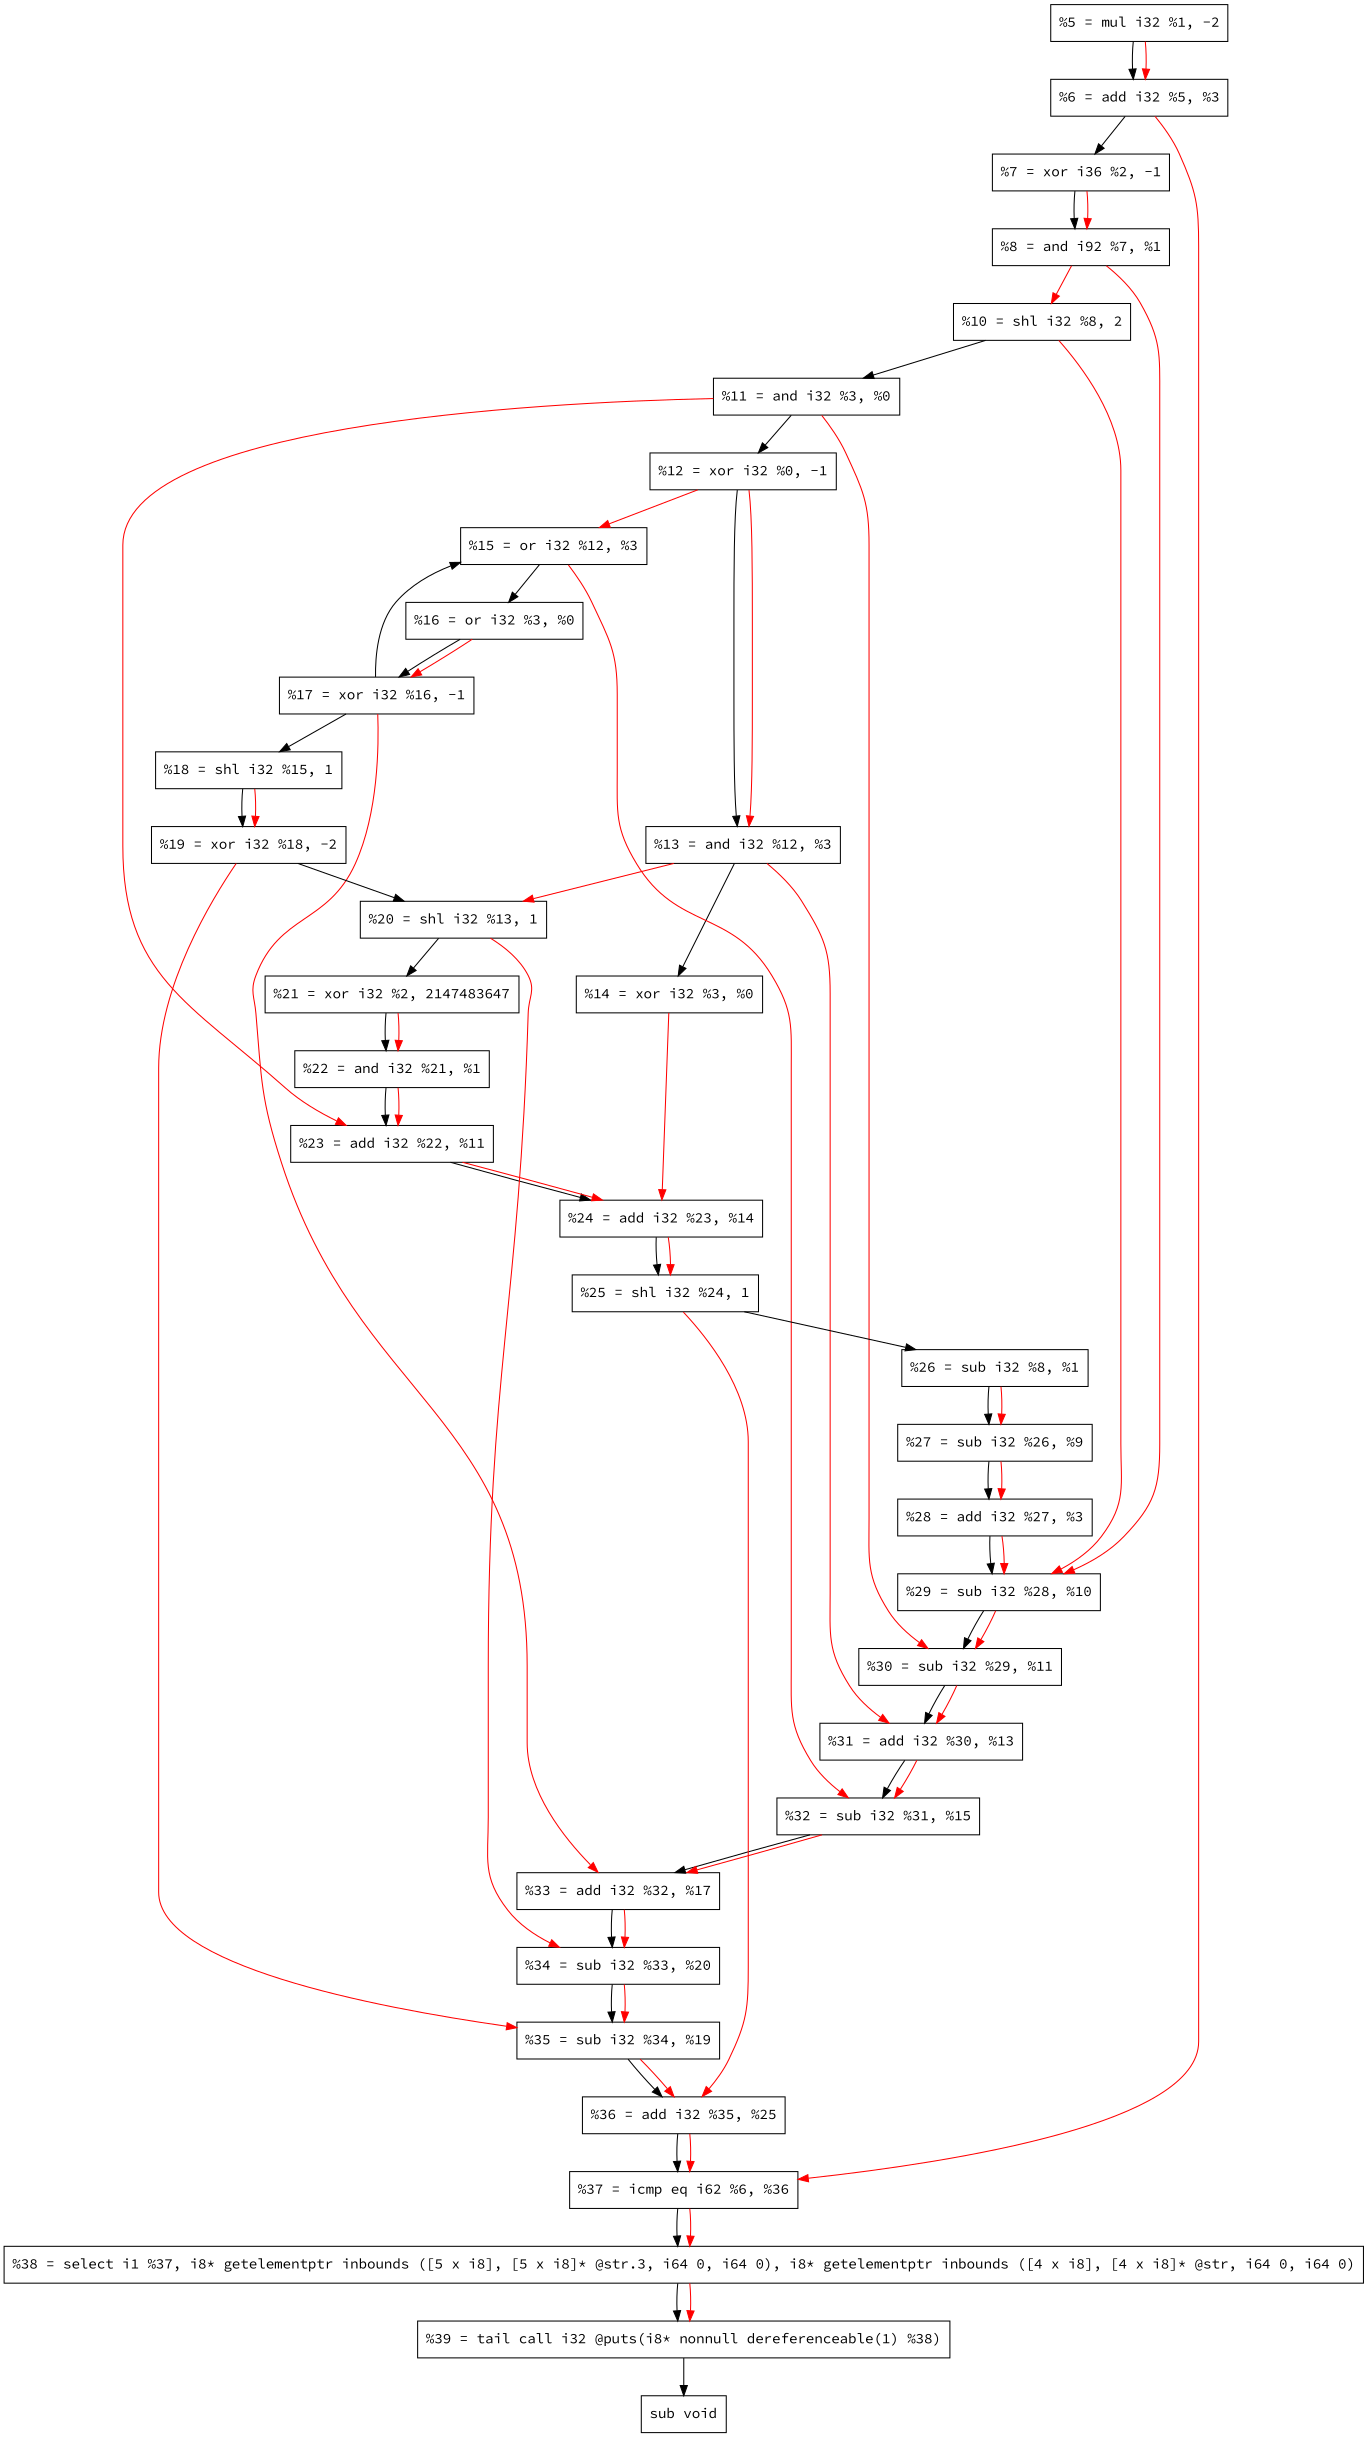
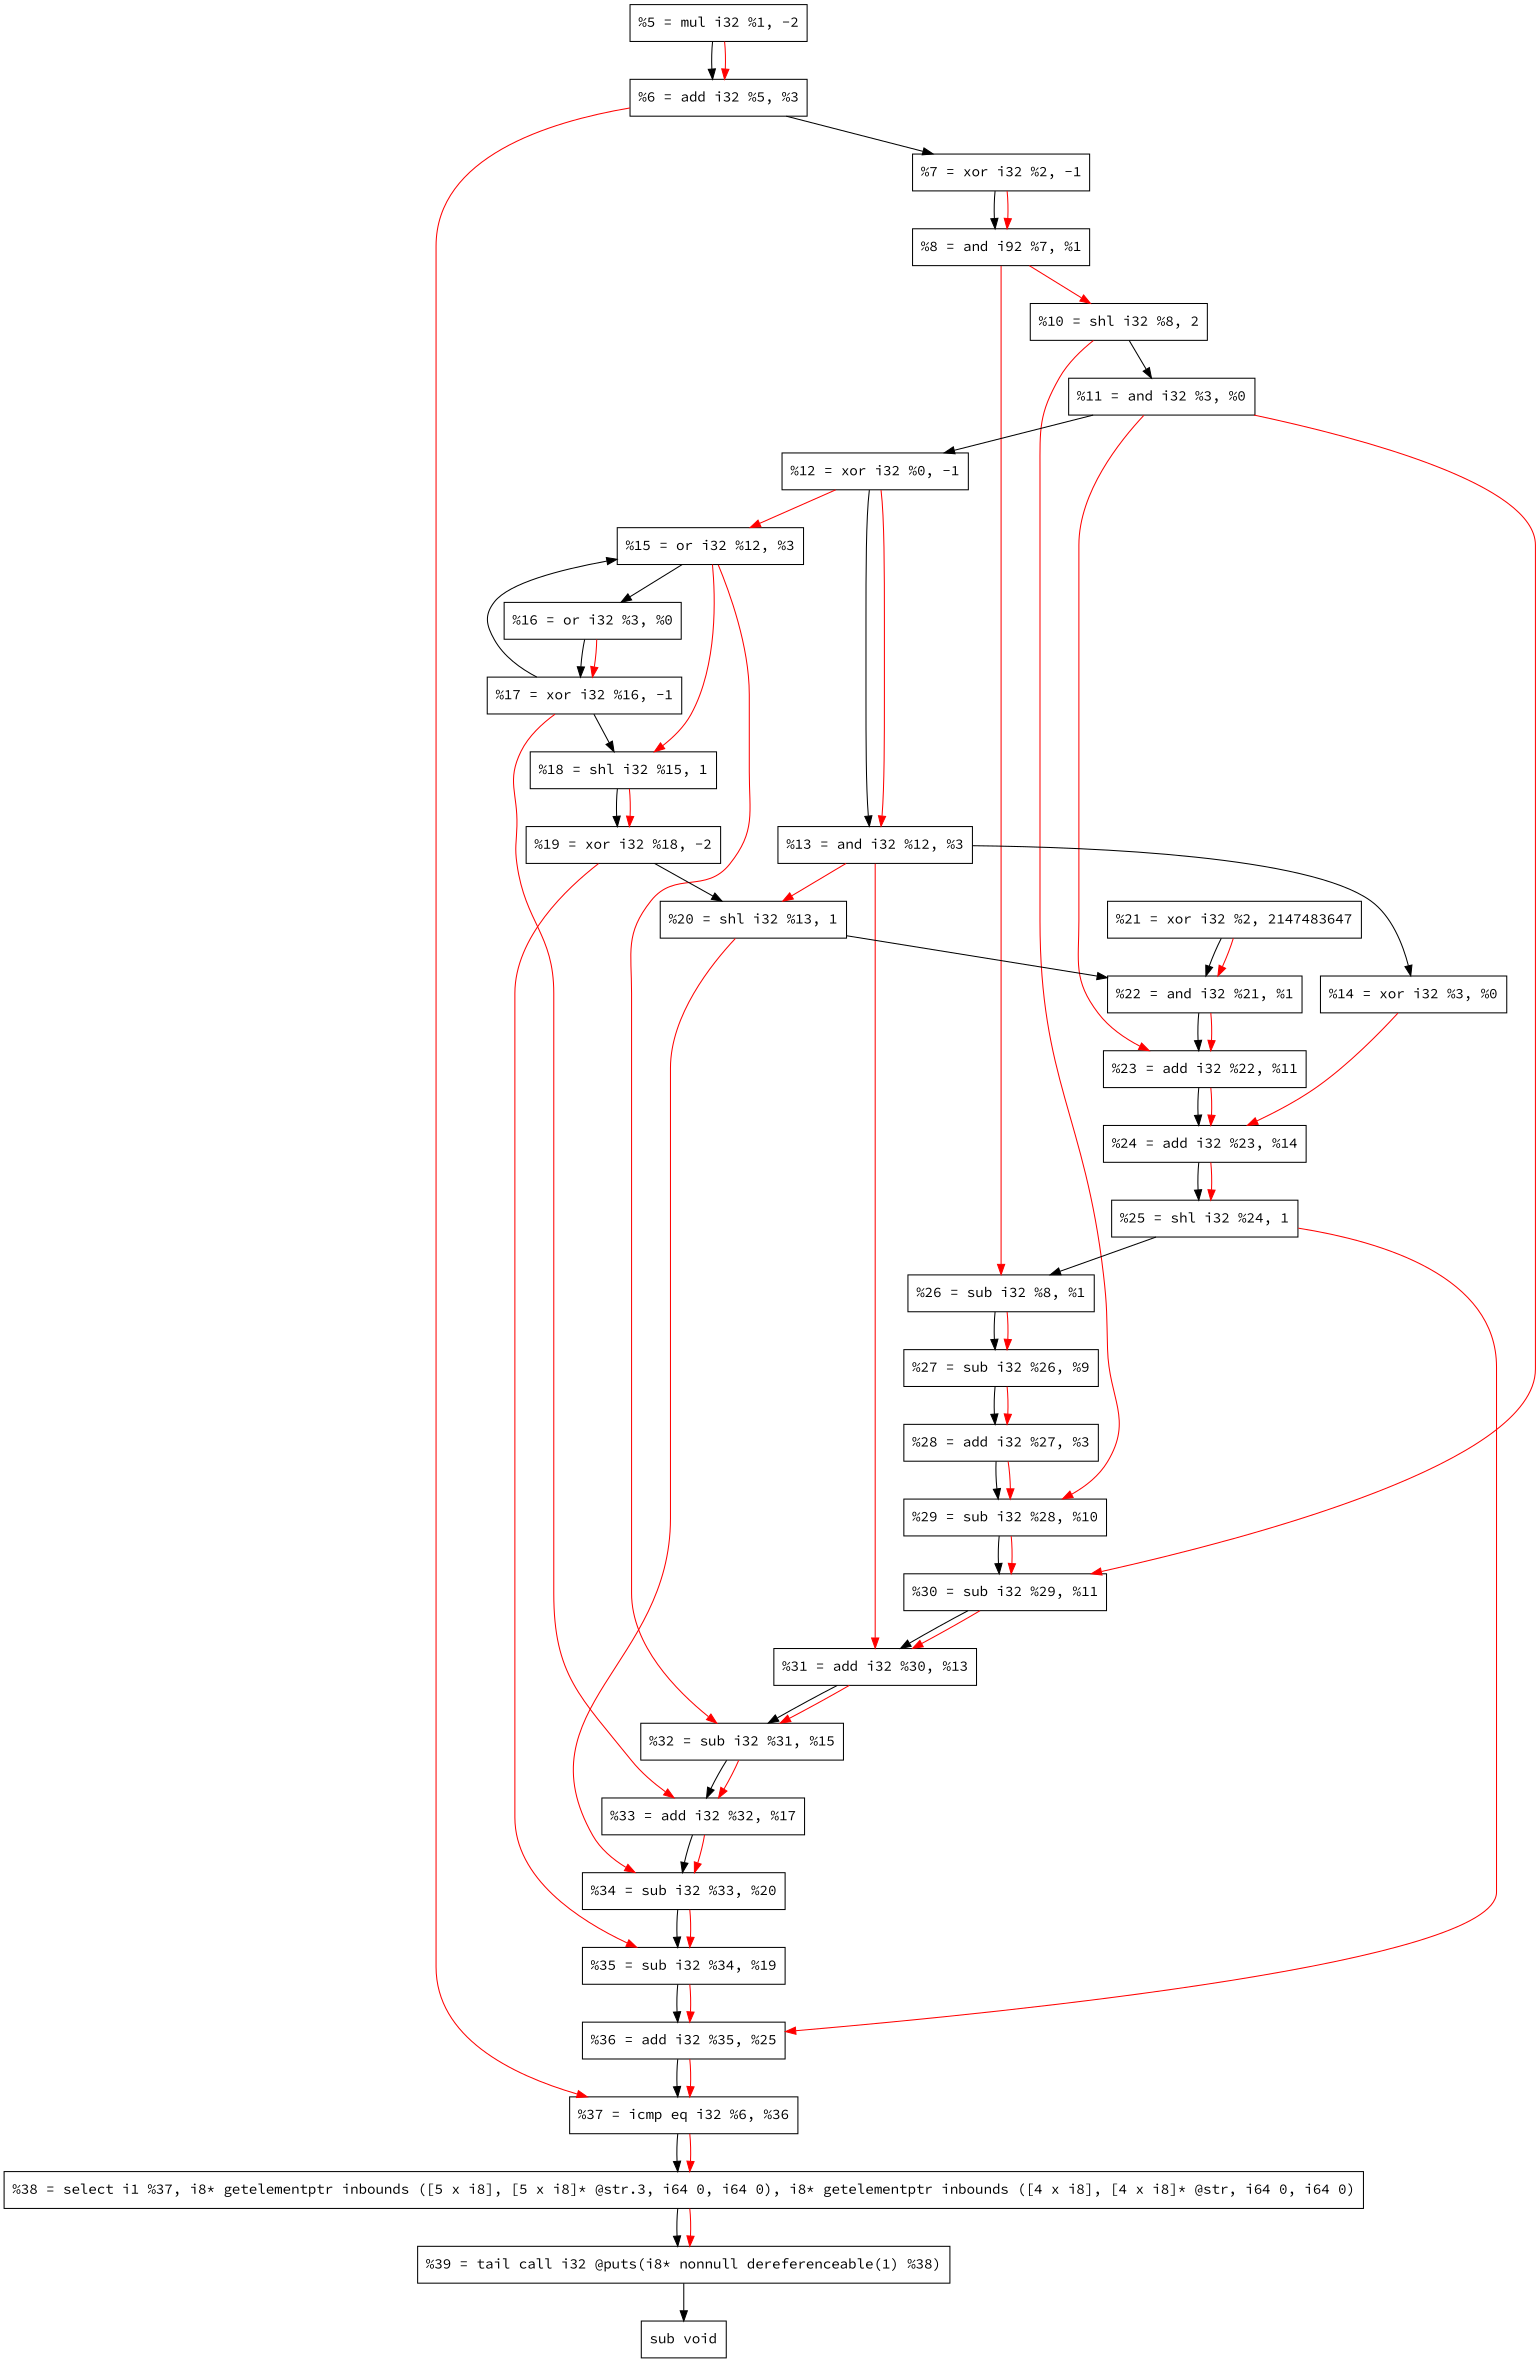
(1081, 172) -> (1001, 172)
none -> (709, 662)
(1160, 928) -> (1001, 765)
(426, 953) -> (972, 956)
(684, 2190) -> (684, 2115)
